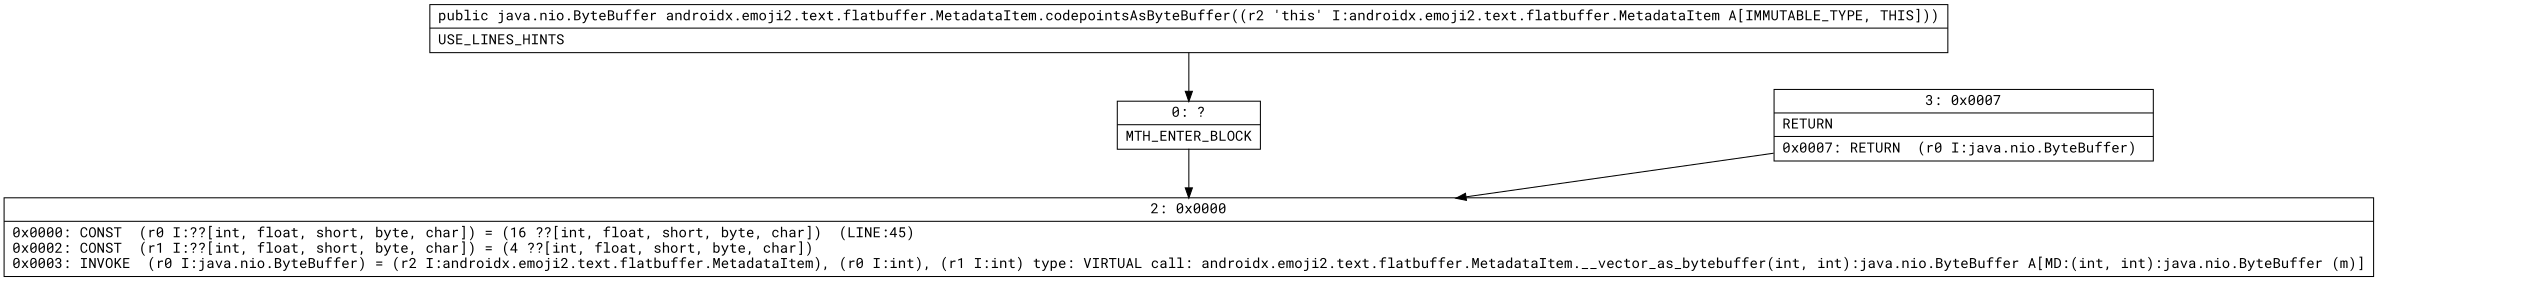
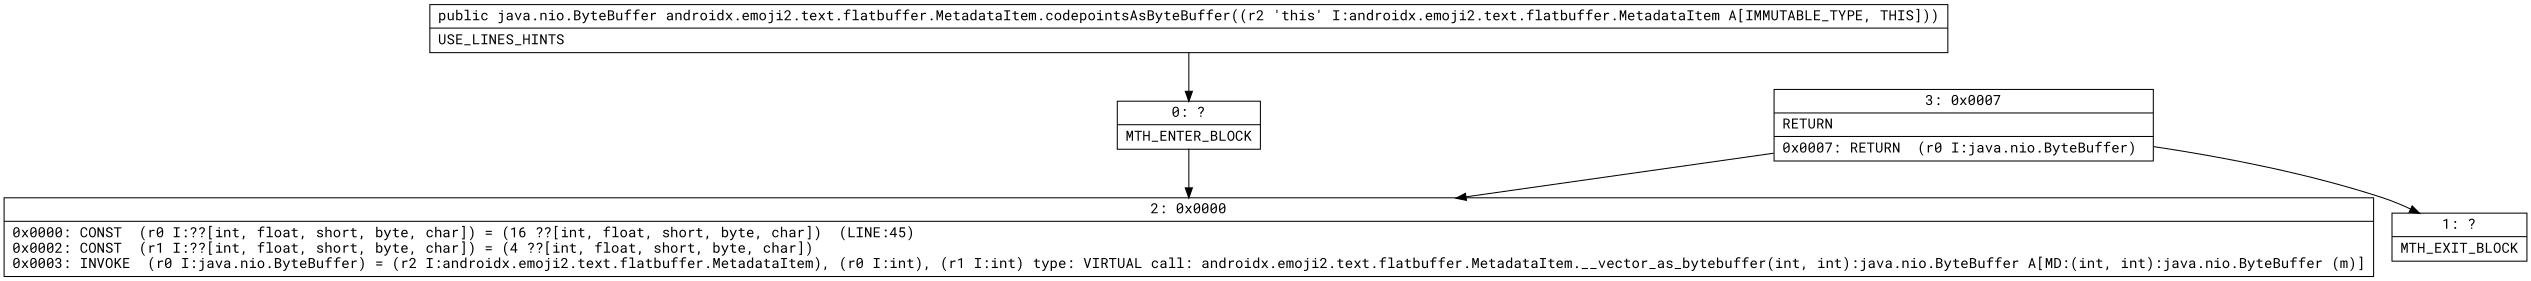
none -> (2459, 237)
